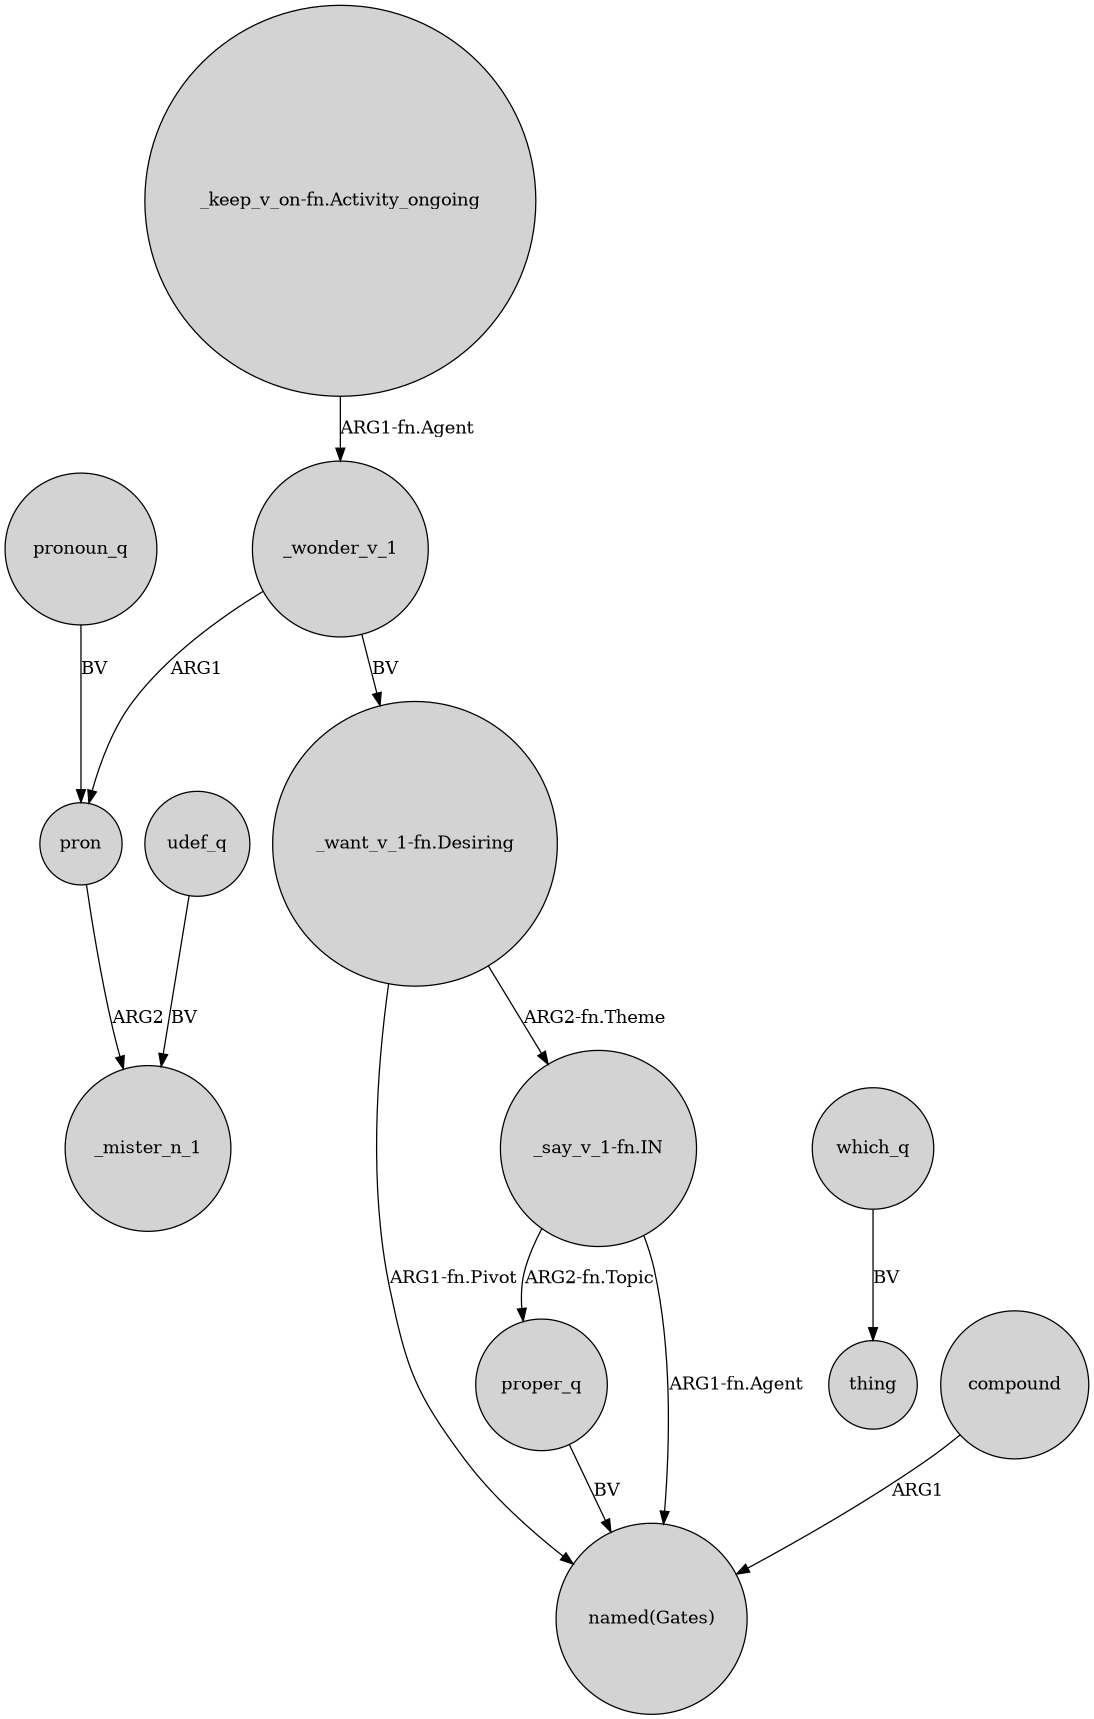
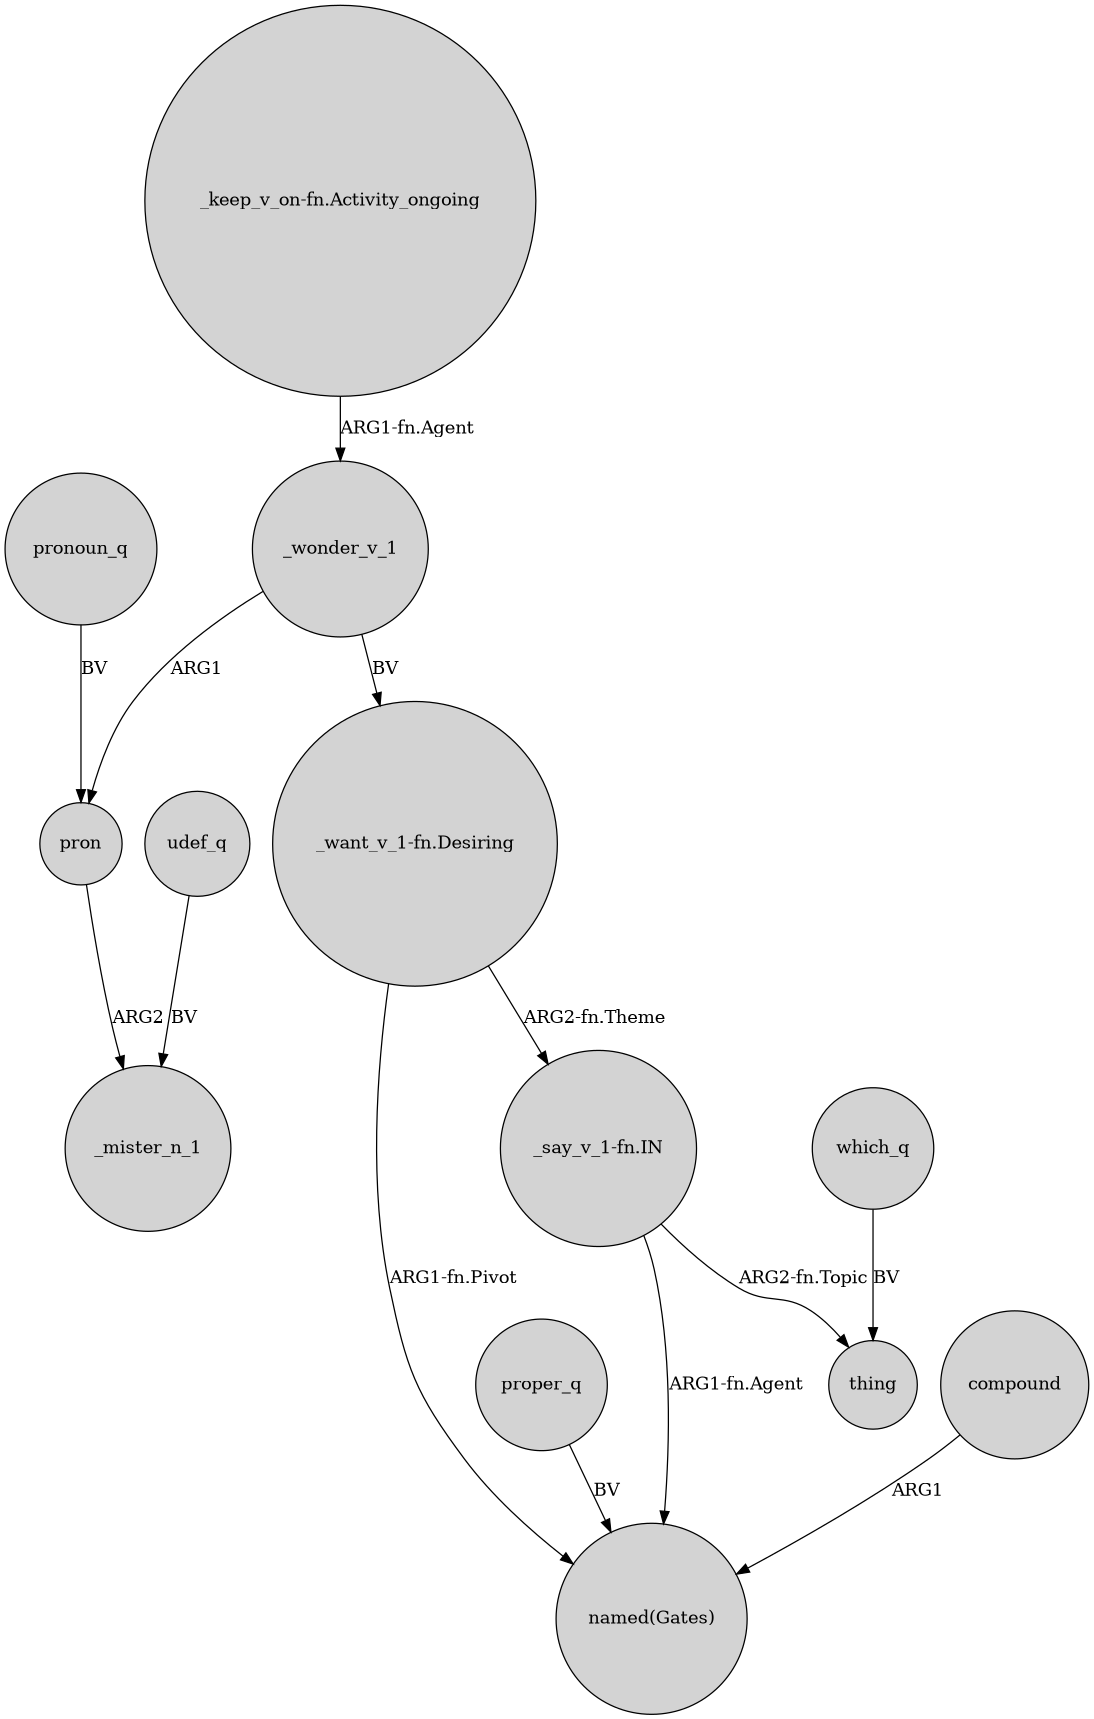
(526, 1267) -> (746, 1291)
